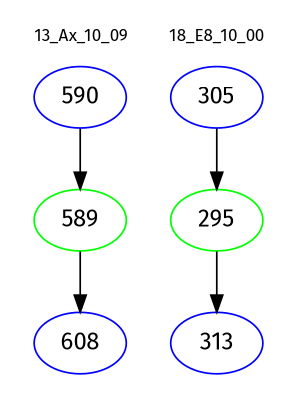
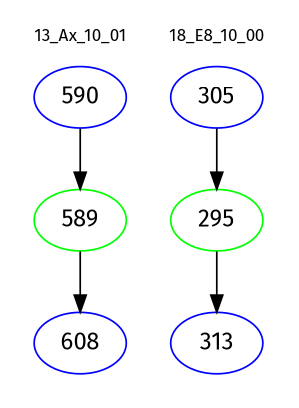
(81, 37) -> (81, 37)
